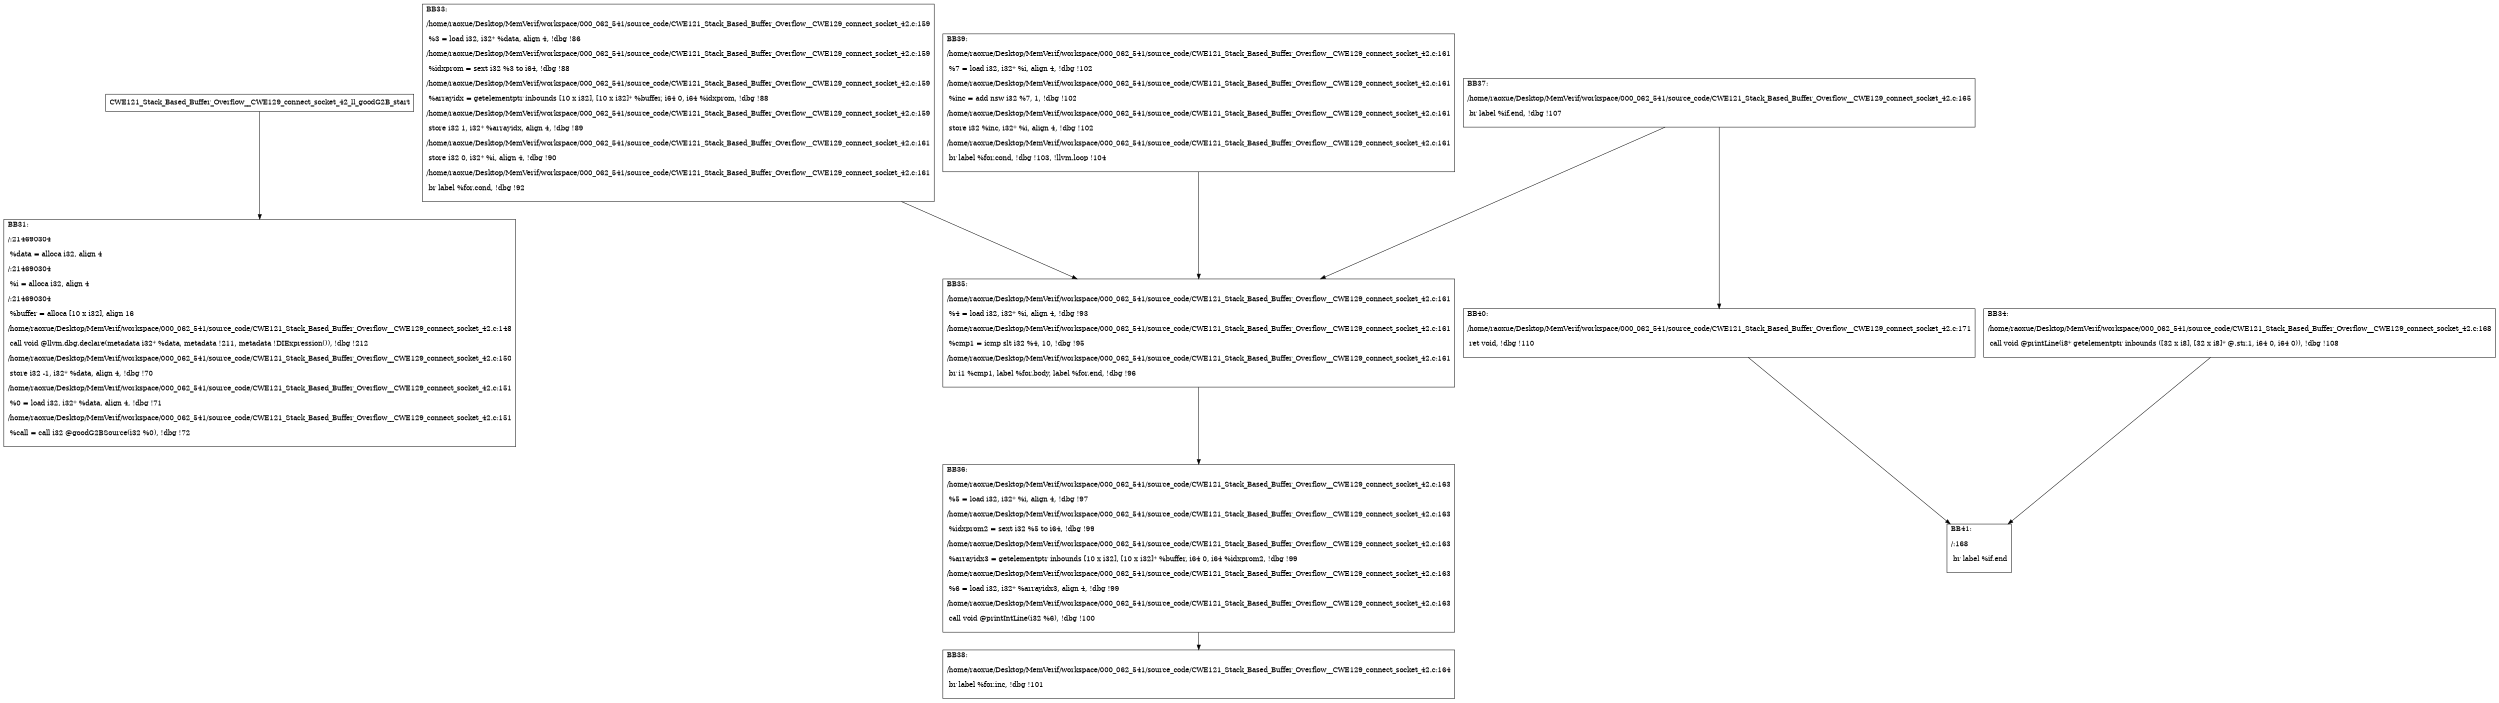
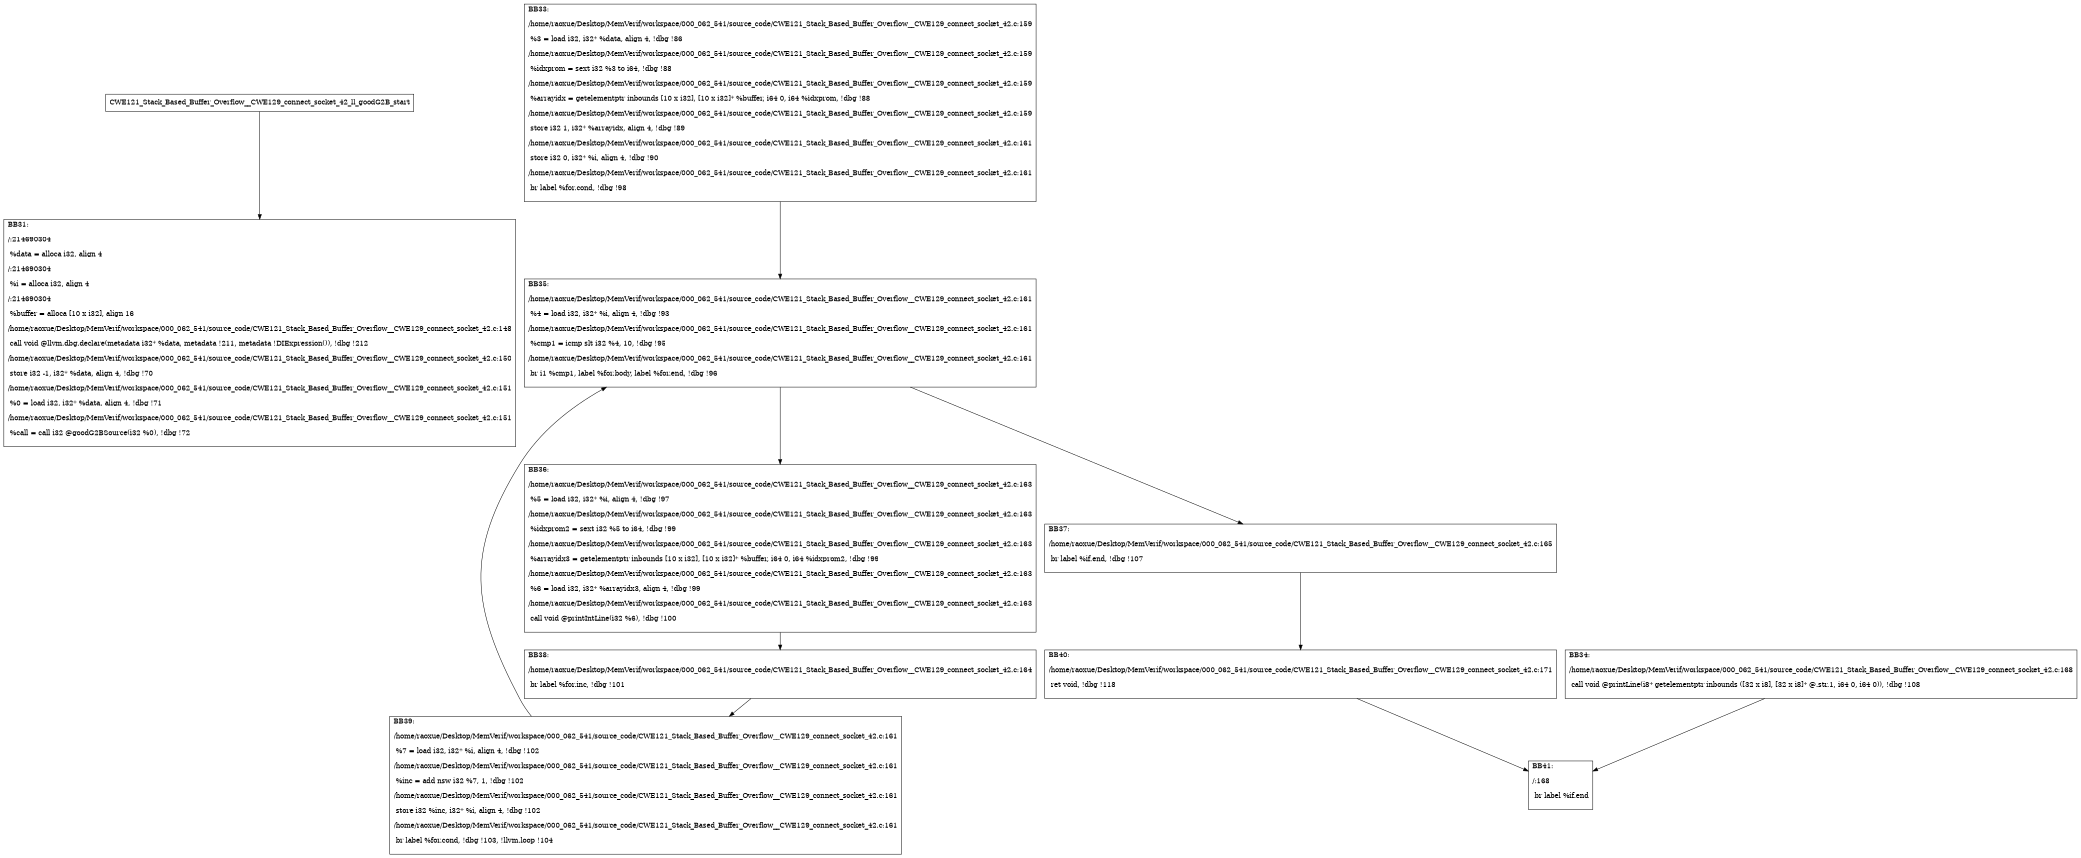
(476, 188) -> (577, 188)
(1495, 202) -> (1074, 455)
(1501, 344) -> (1082, 685)
none -> (742, 706)
